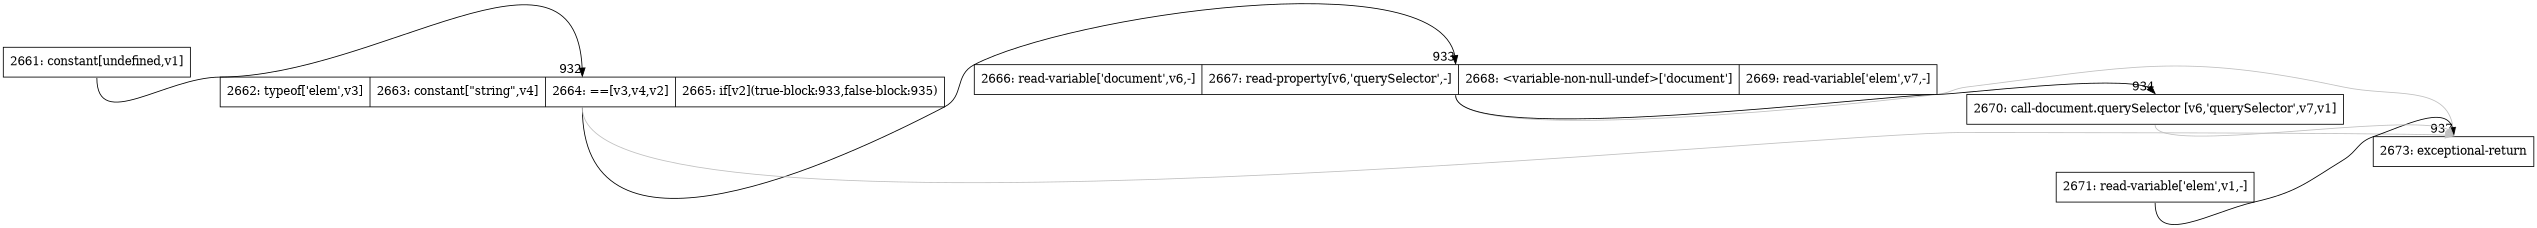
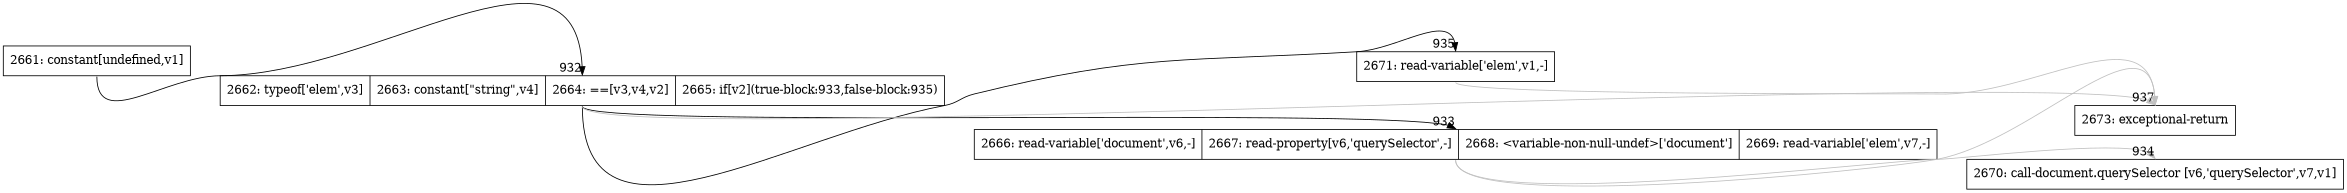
none -> (992, 90)
(1975, 92) -> (1975, 156)
(2337, 128) -> none
(2305, 184) -> (1654, 92)
